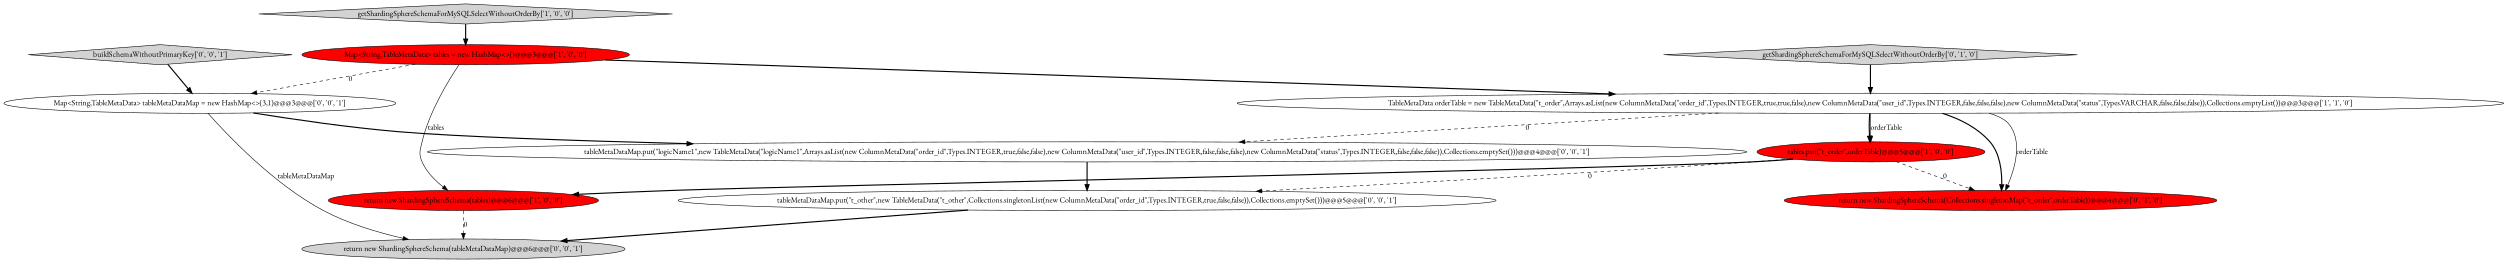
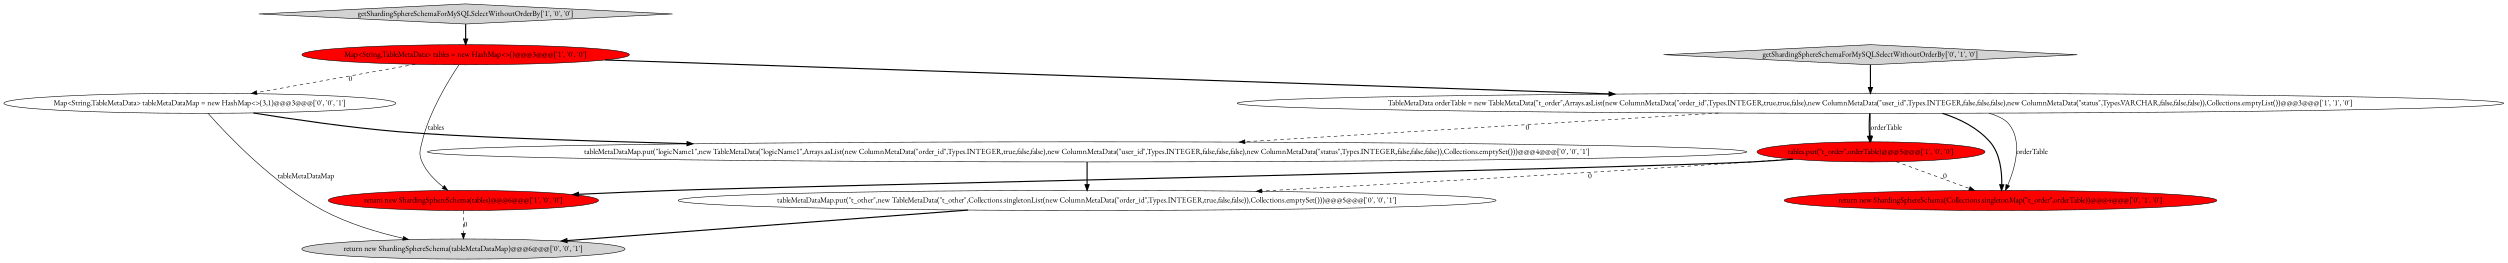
(160, 55) -> none
